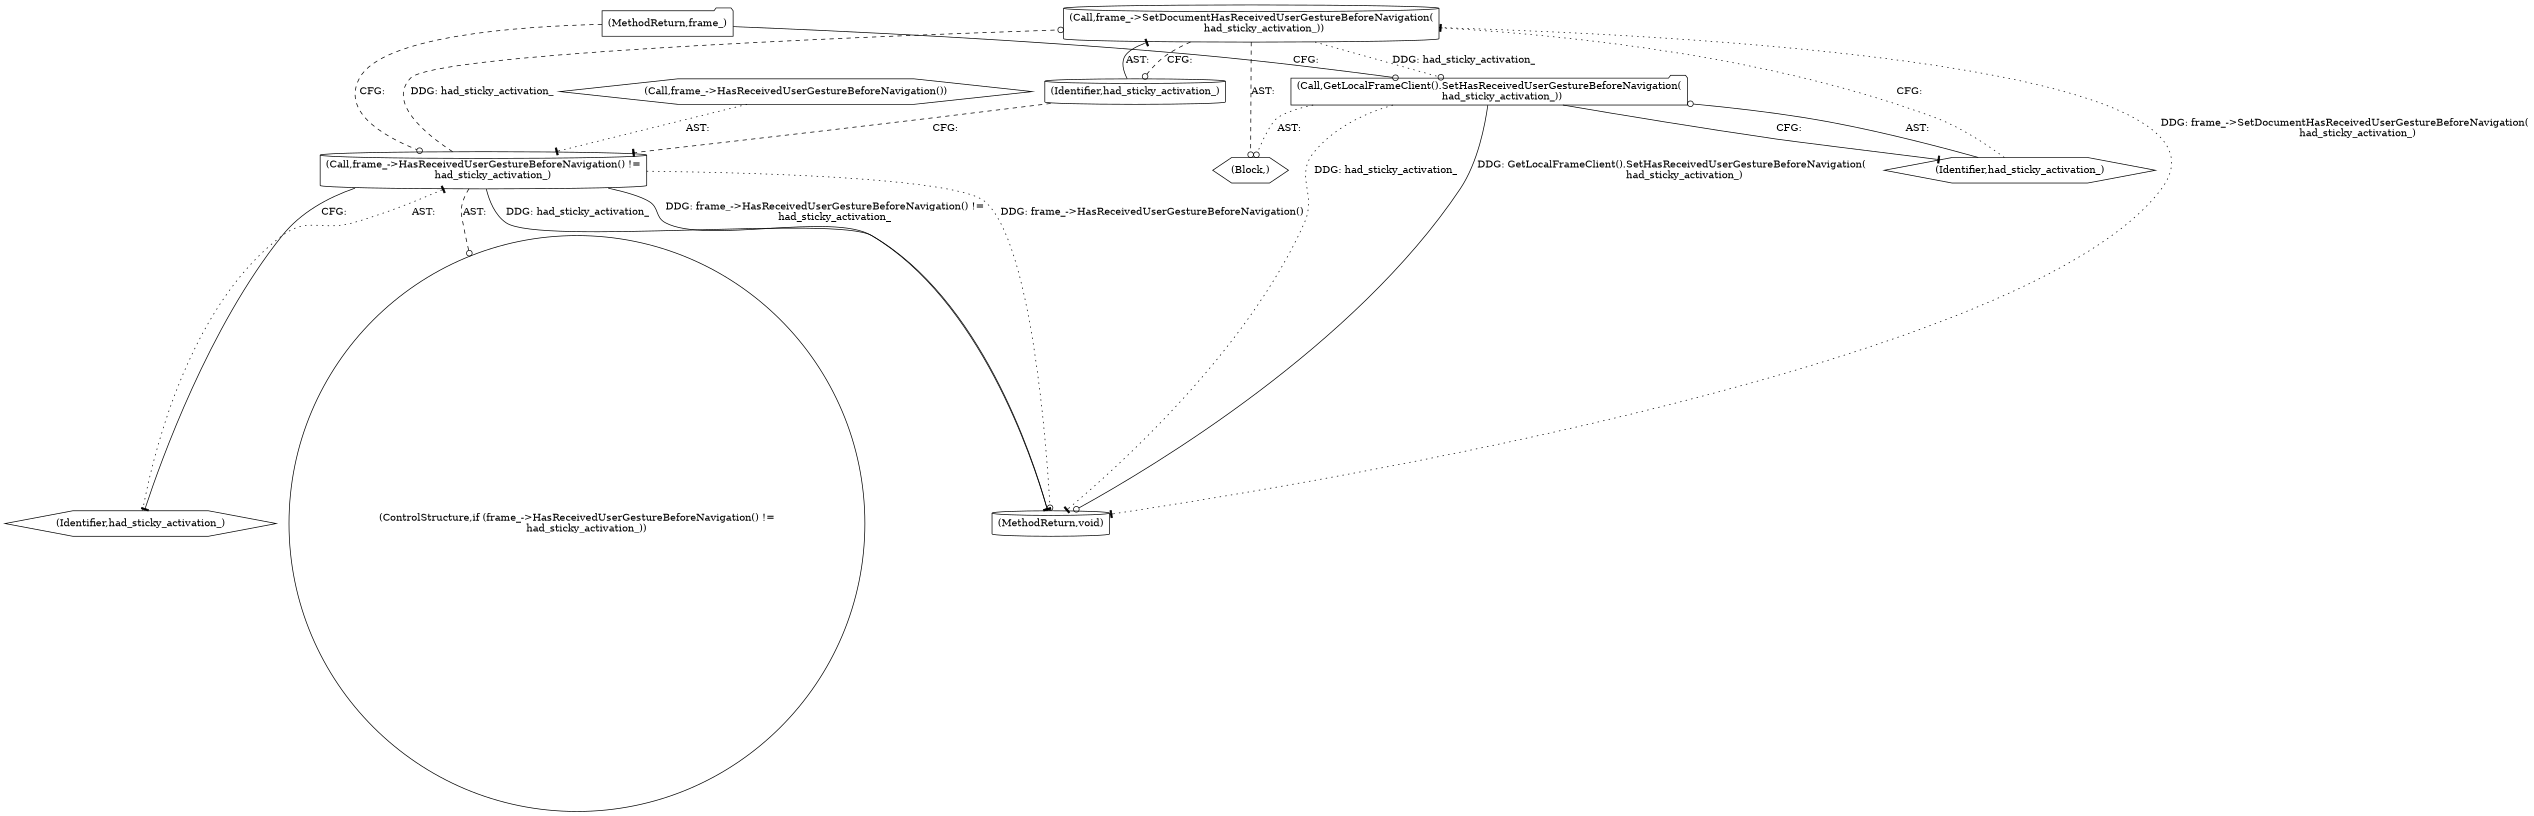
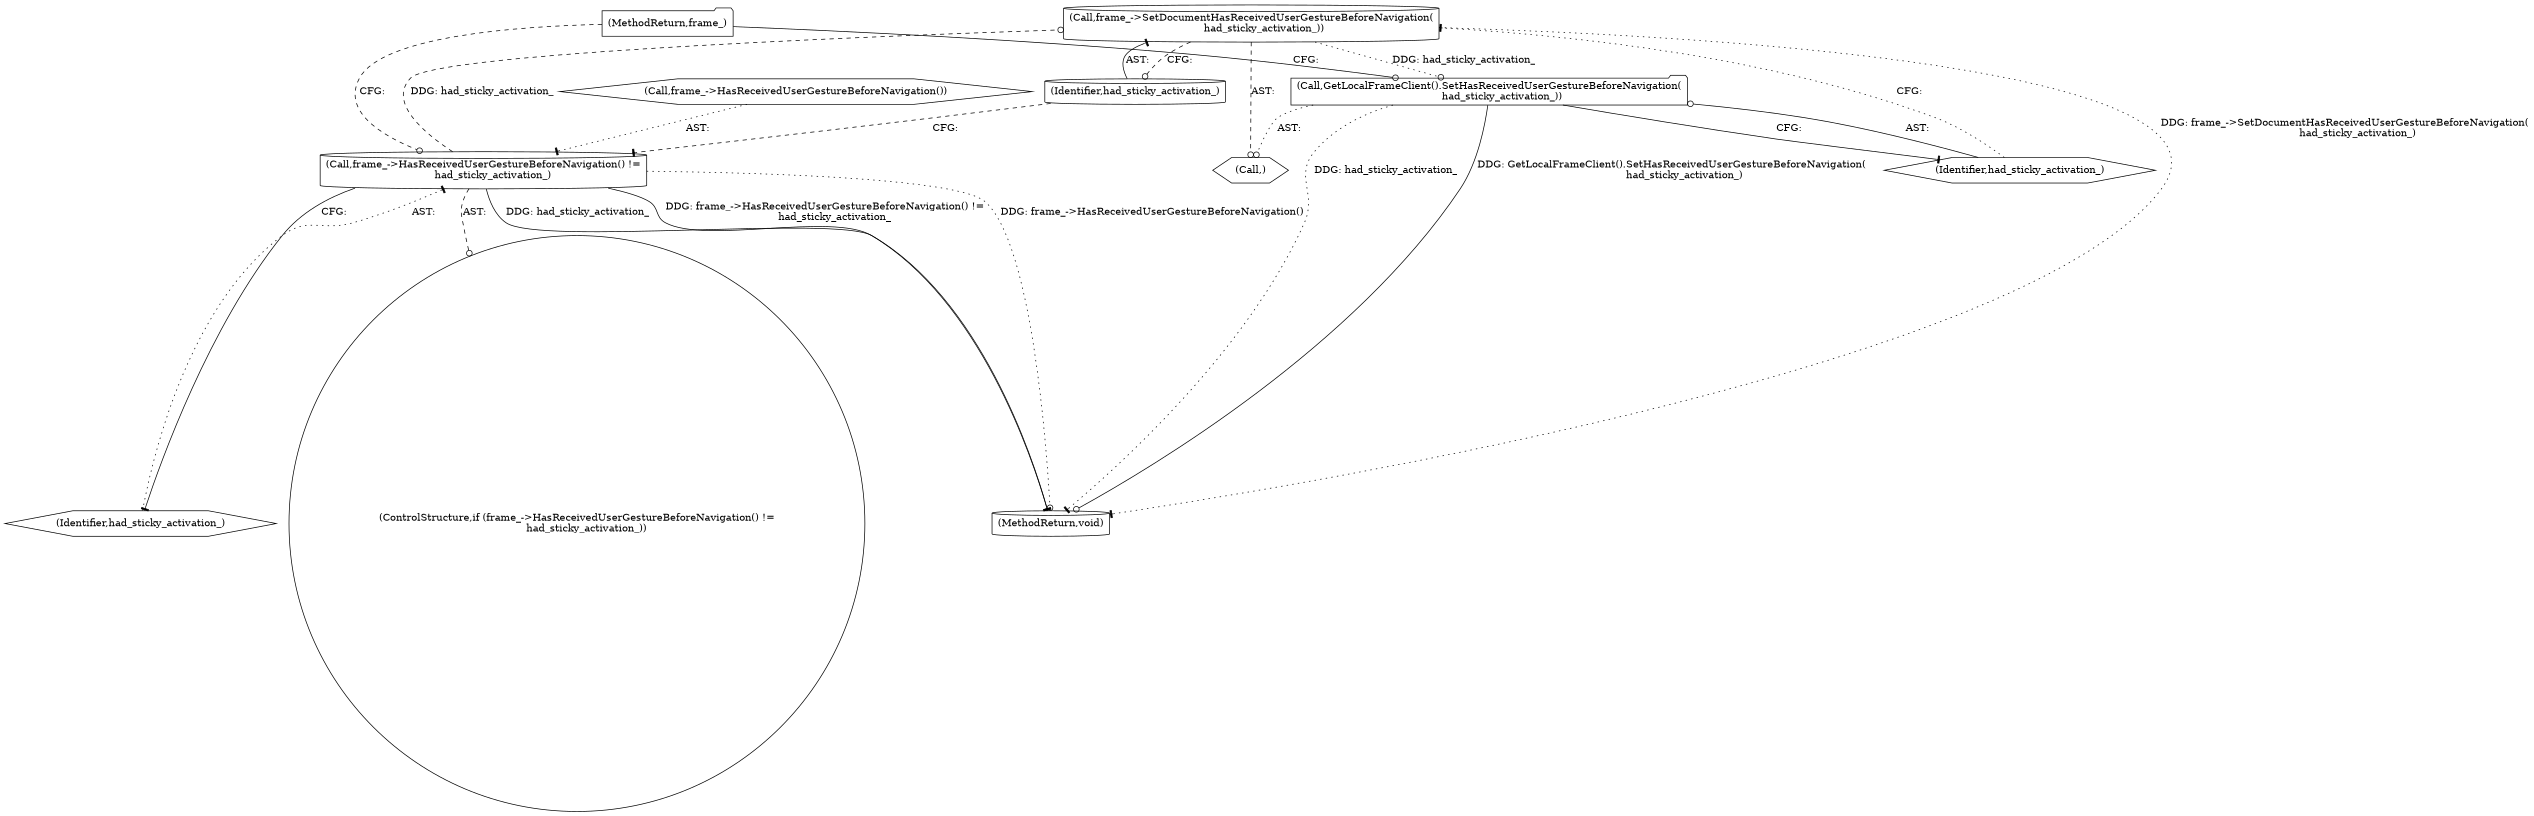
(1251, 170) -> (1251, 170)
